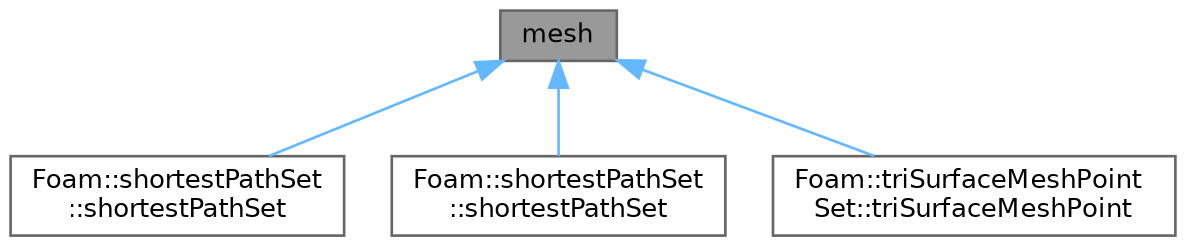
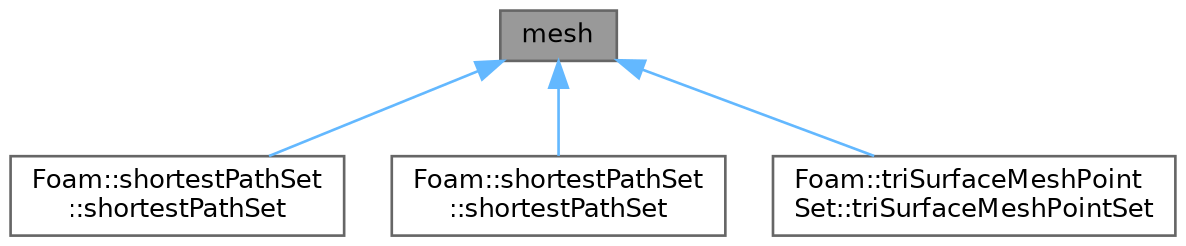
(974, 196) -> (974, 196)
